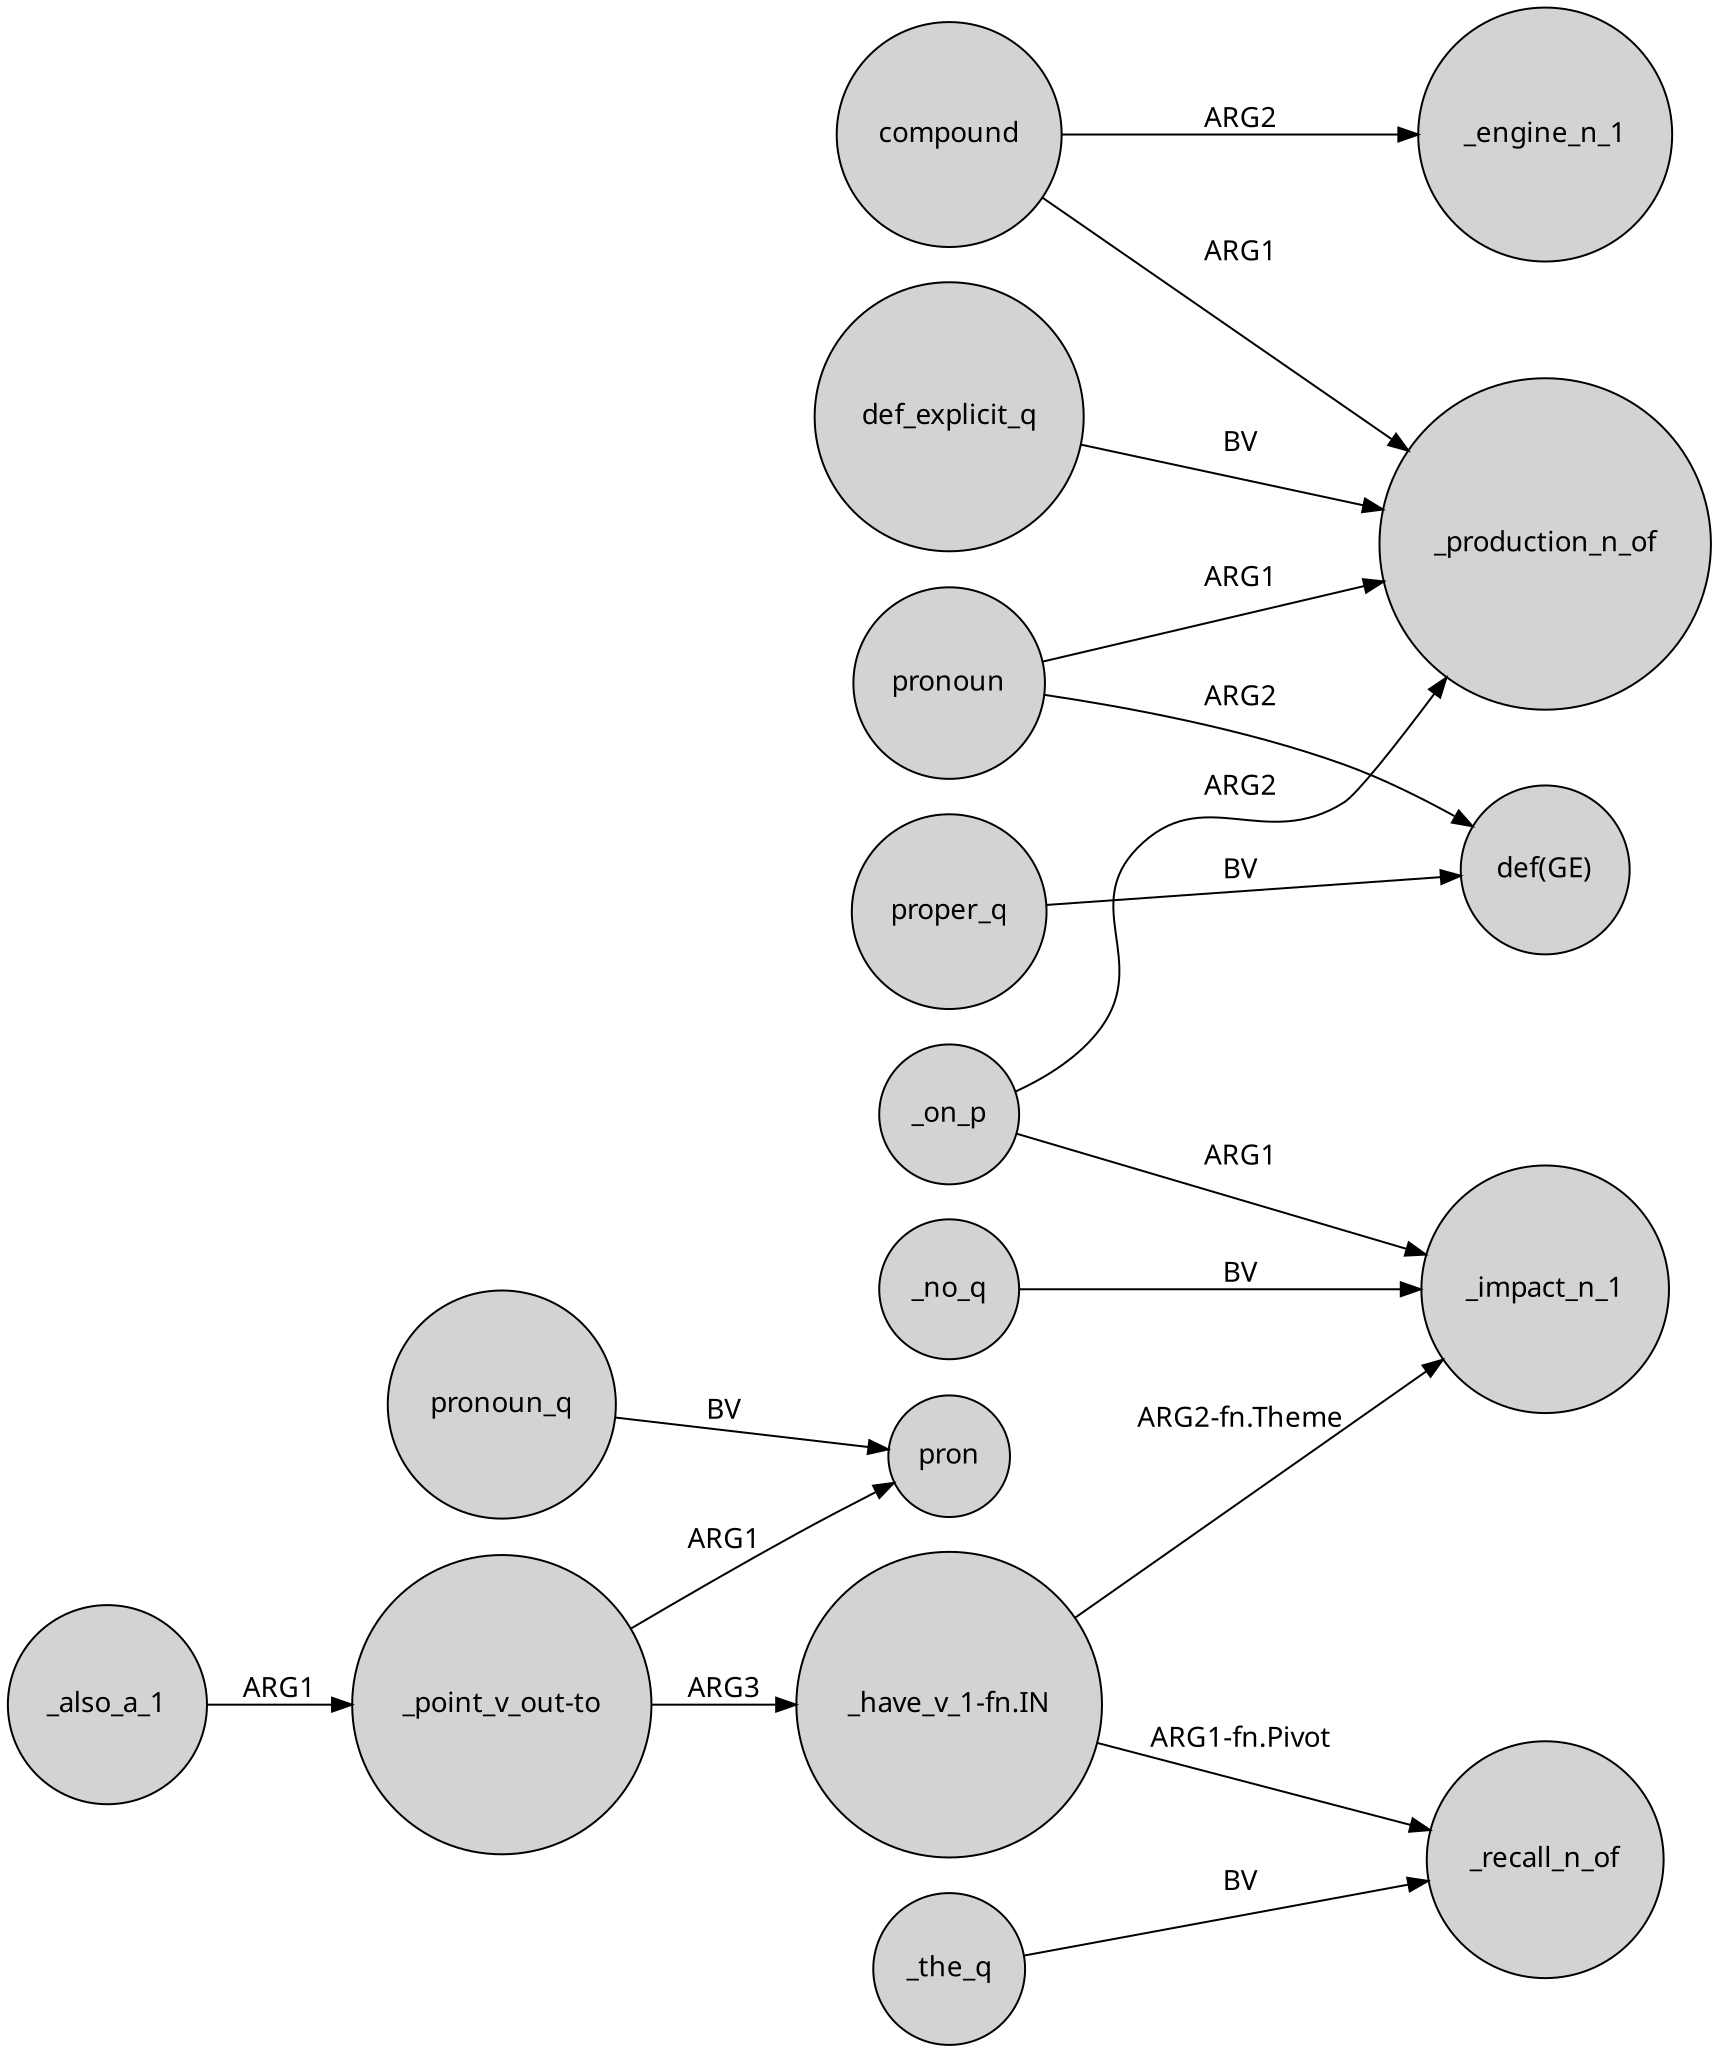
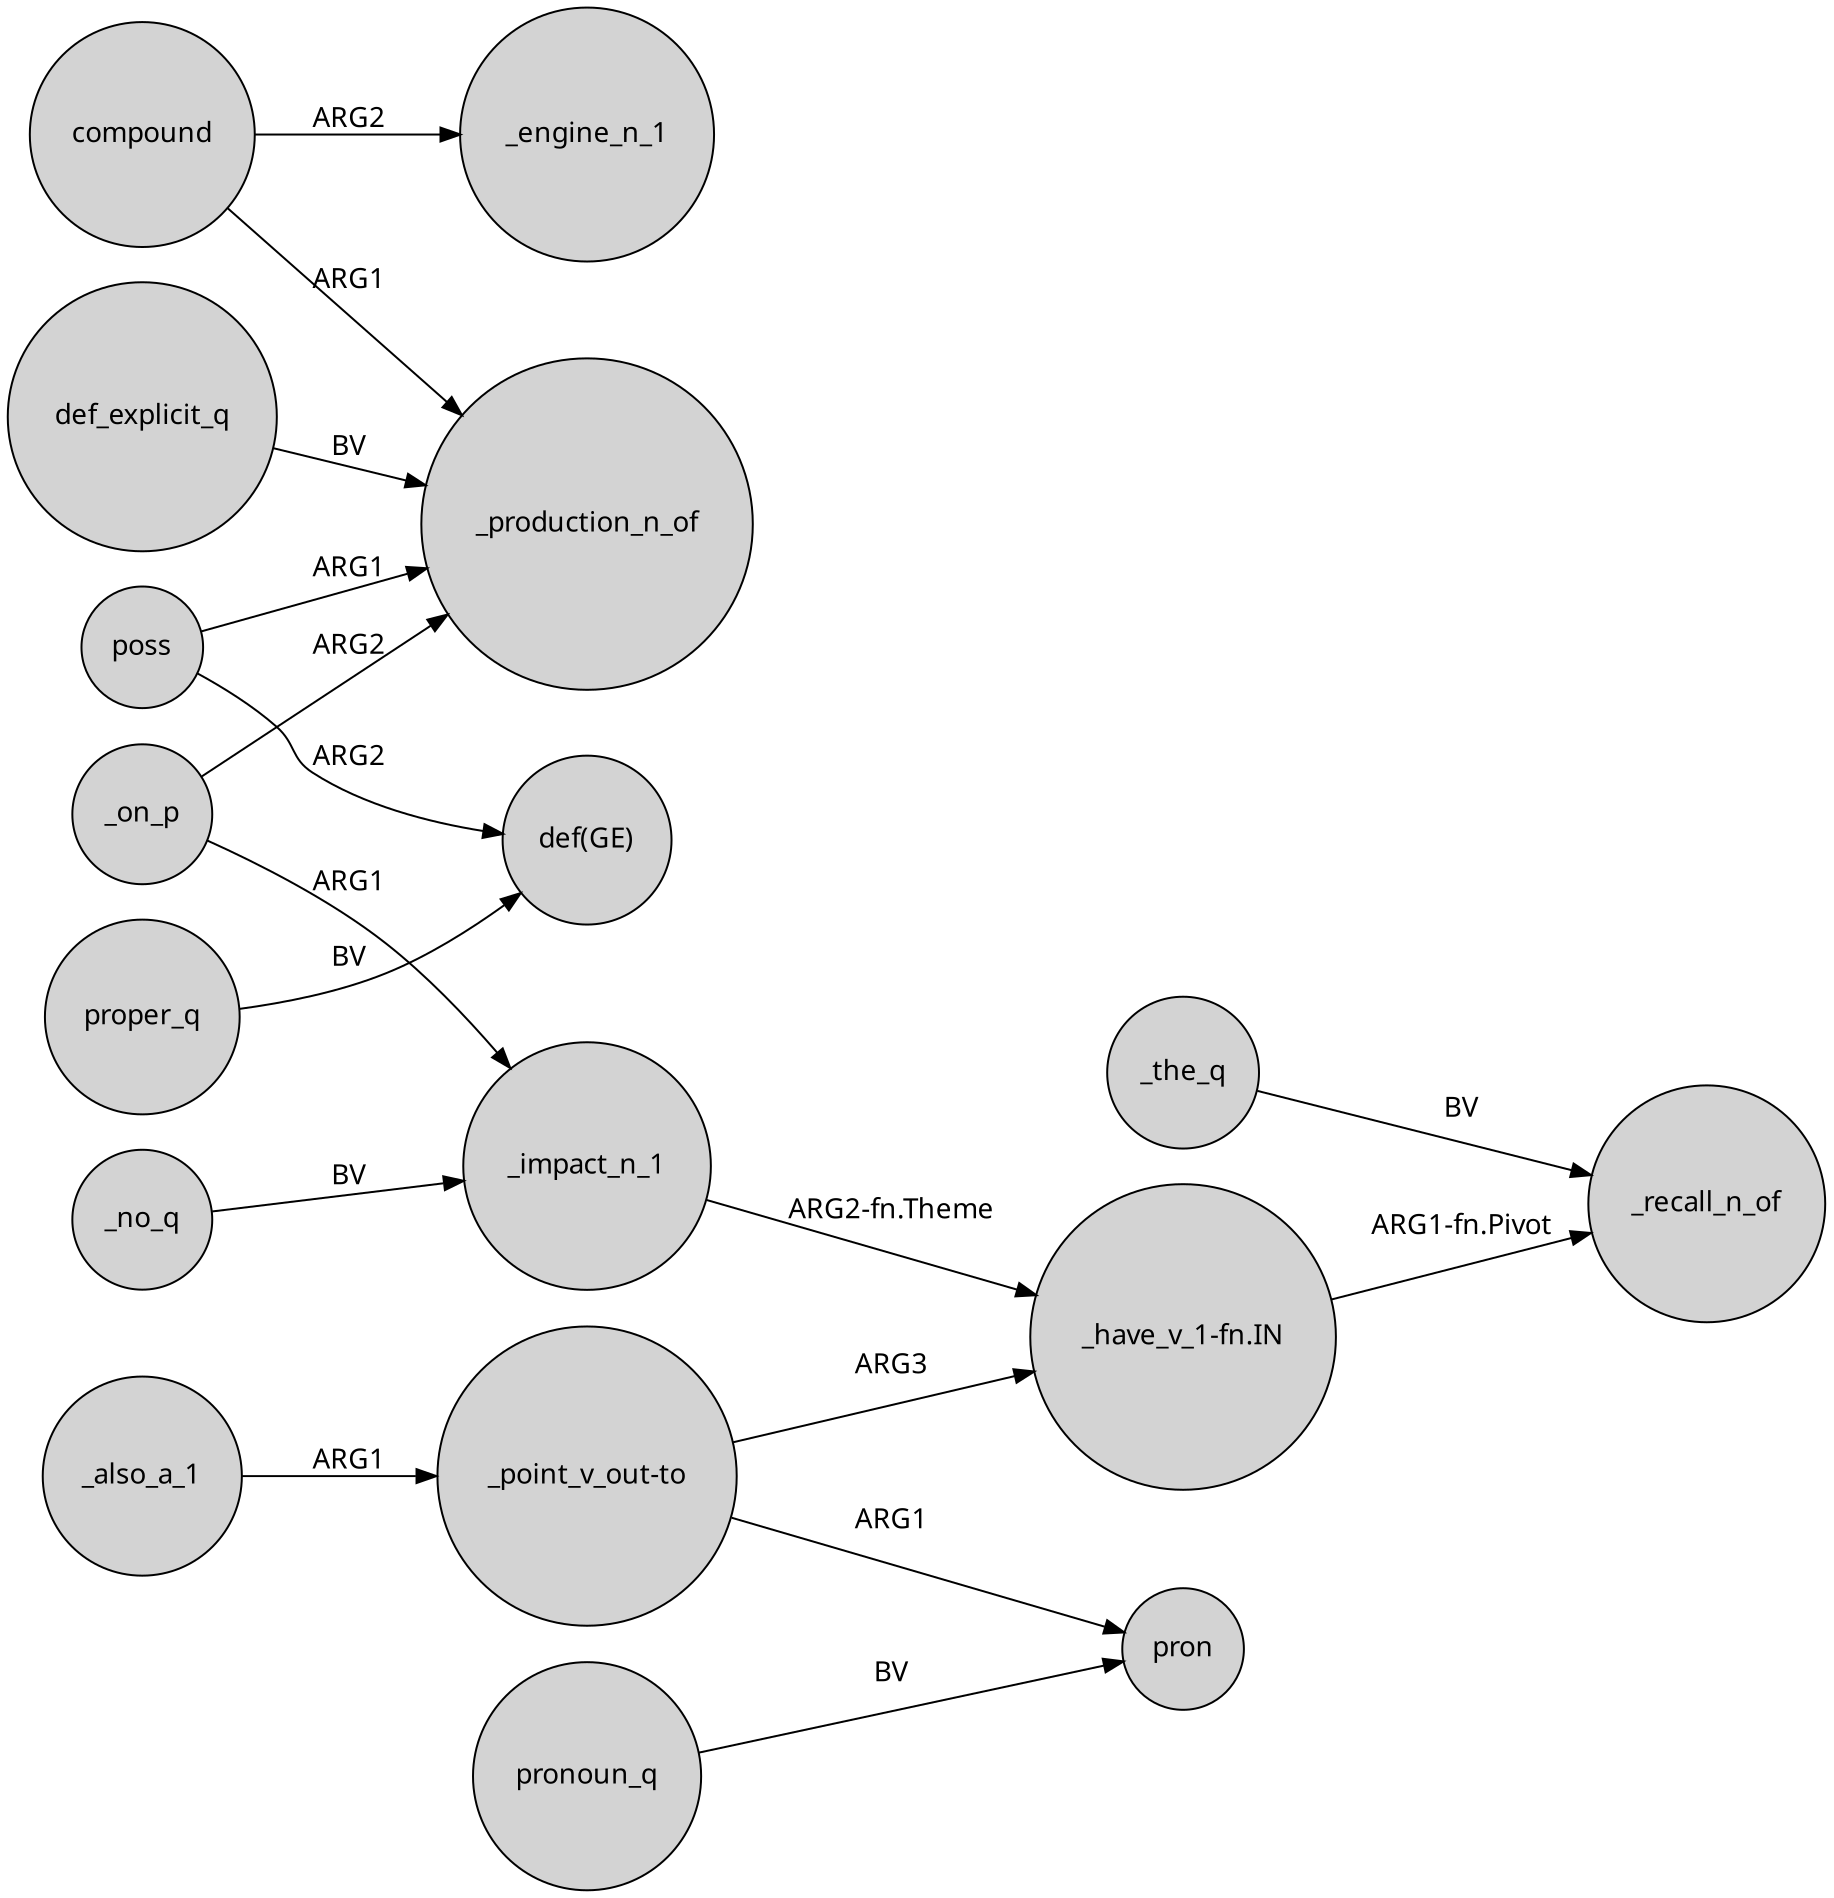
(949, 683) -> (142, 647)
(1251, 1494) -> (862, 1245)
